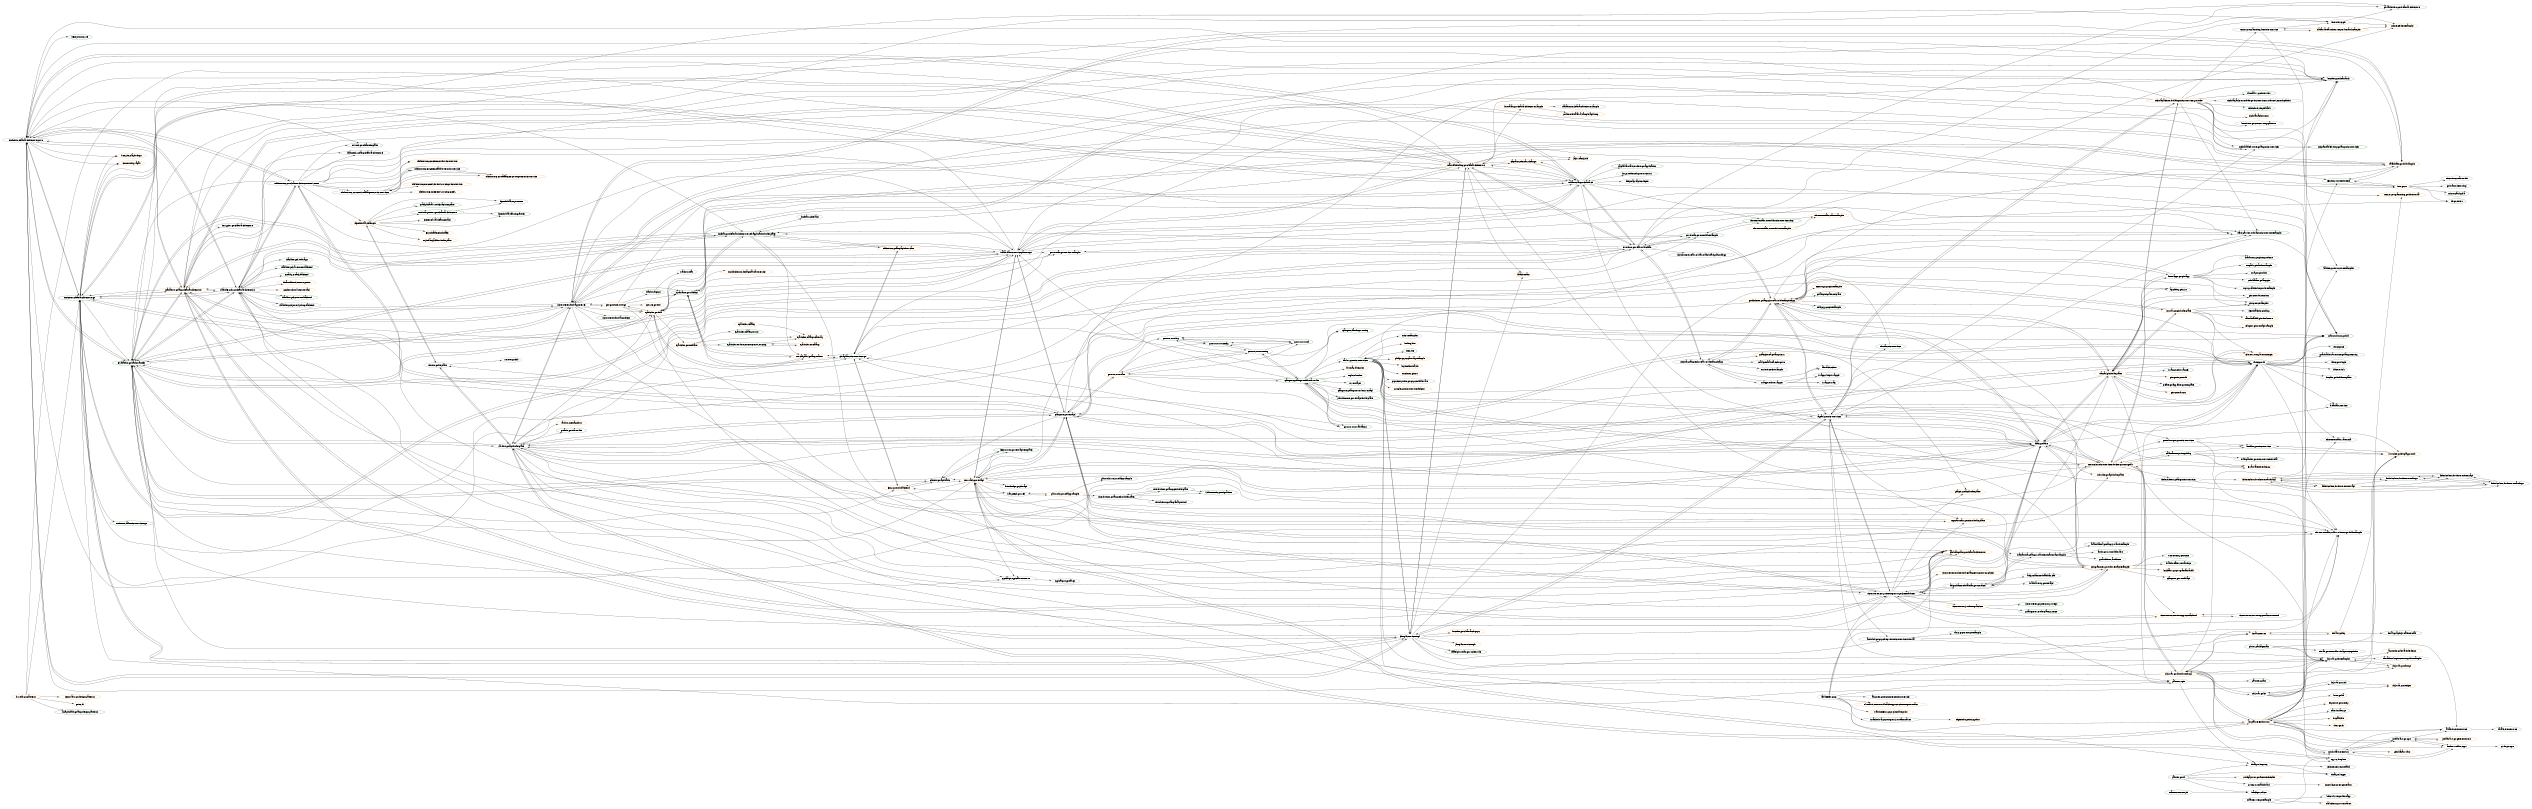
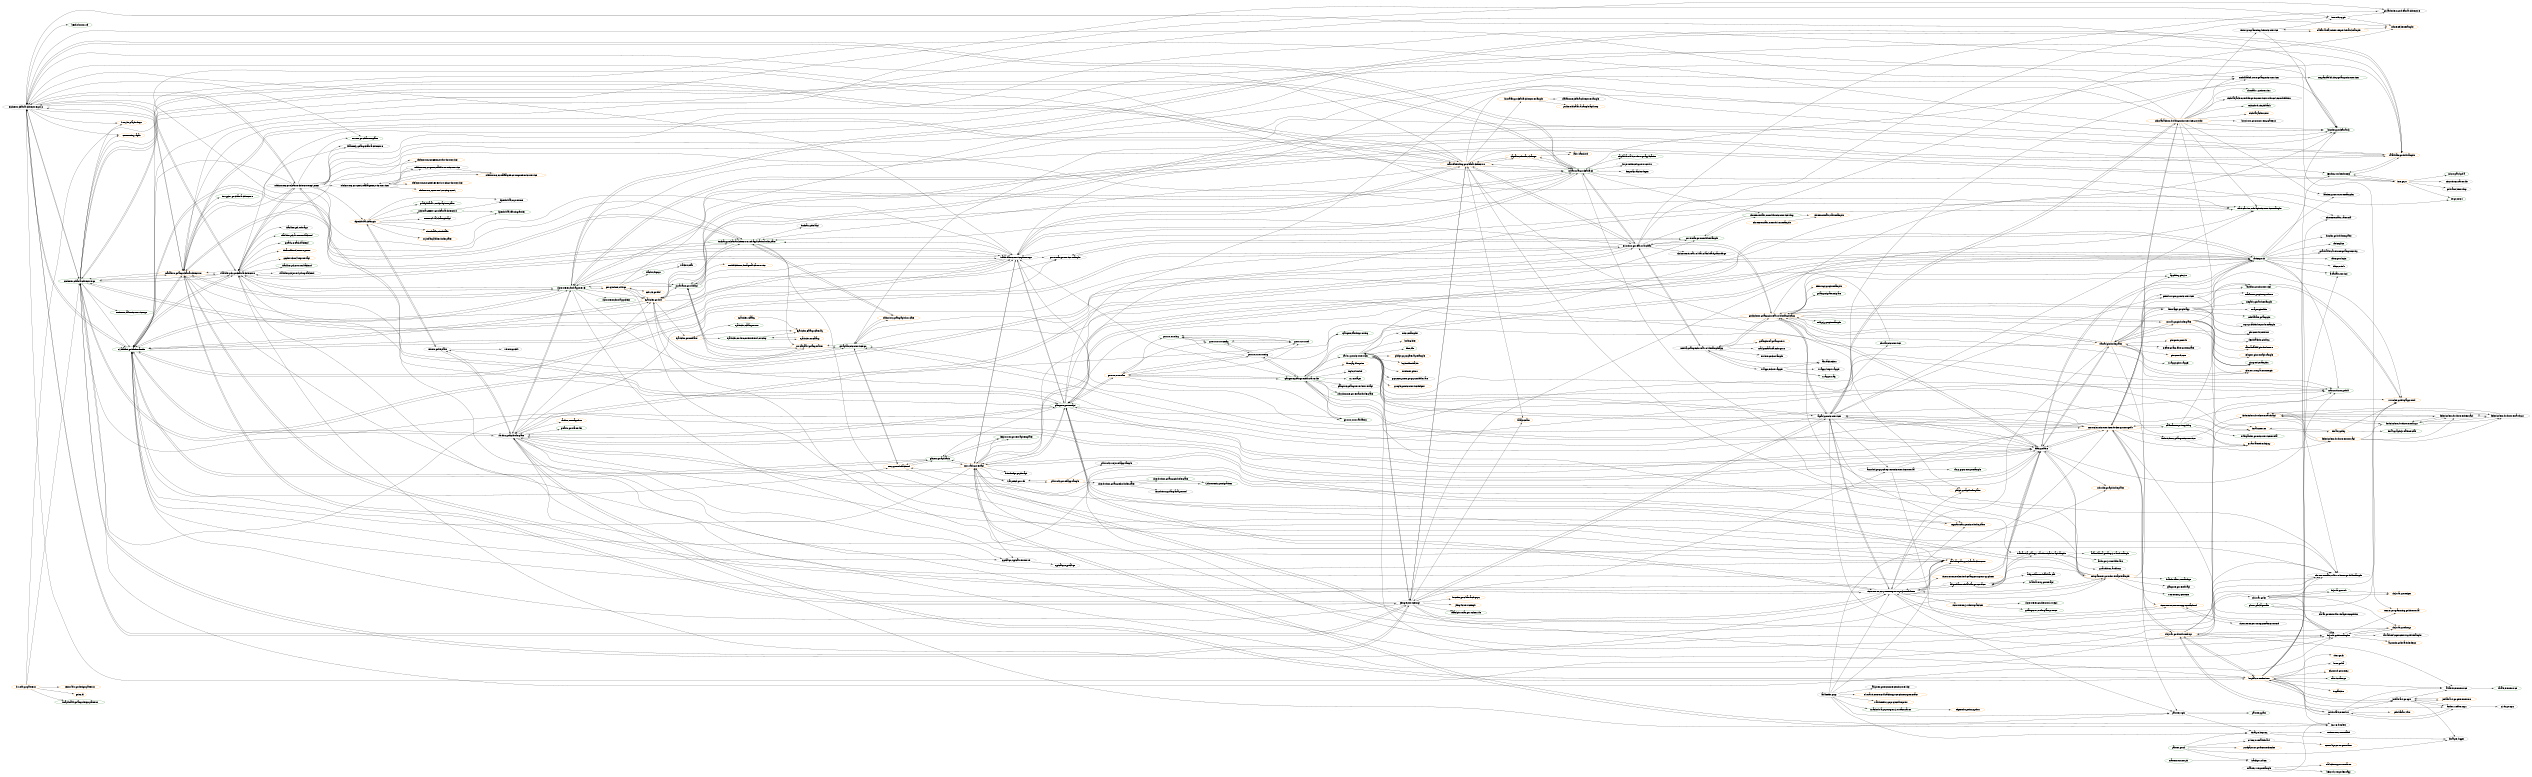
(2179, 571) -> none
(2369, 745) -> (2434, 712)
